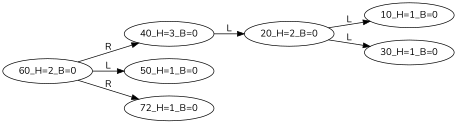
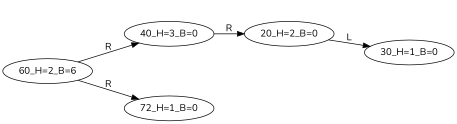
(409, 15) -> none
(229, 29) -> (229, 29)
(48, 71) -> (48, 71)
(169, 71) -> none
